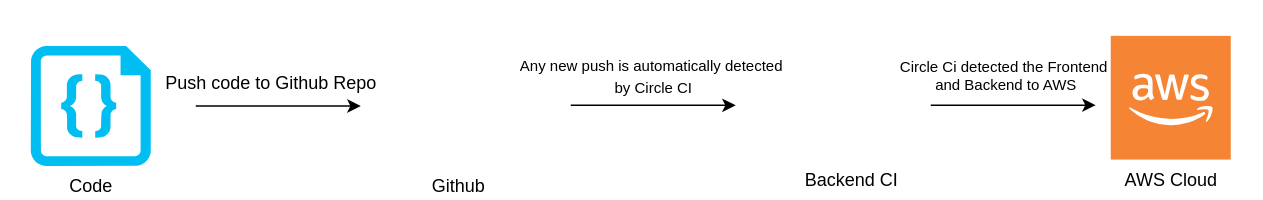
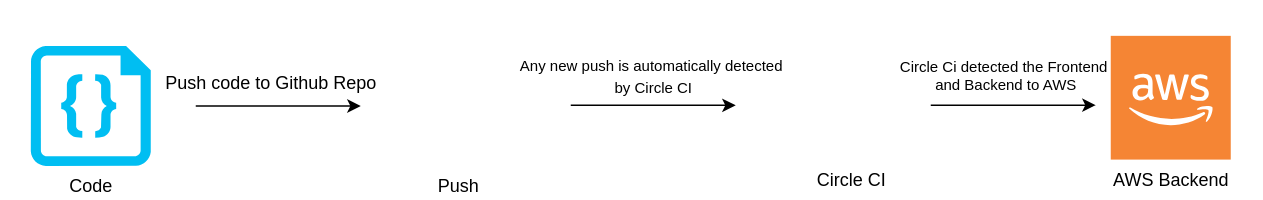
(851, 180) -> (851, 180)
(1172, 181) -> (1172, 181)
(459, 187) -> (459, 187)
